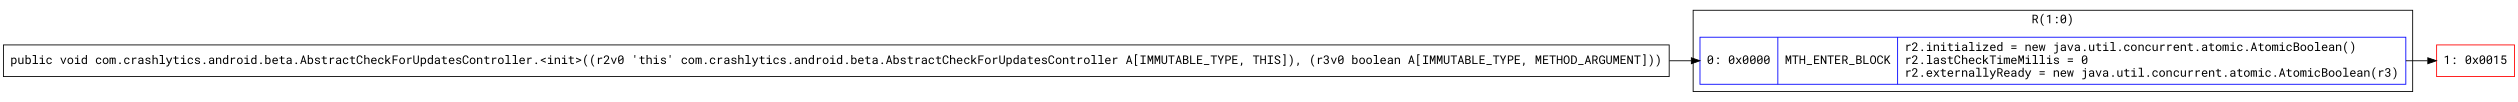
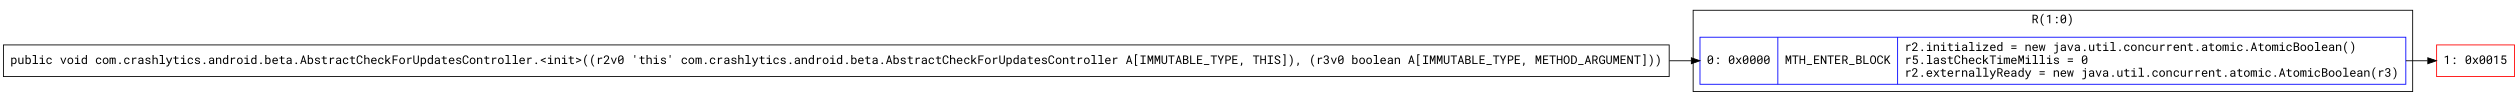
(1996, 60) -> (1996, 60)
